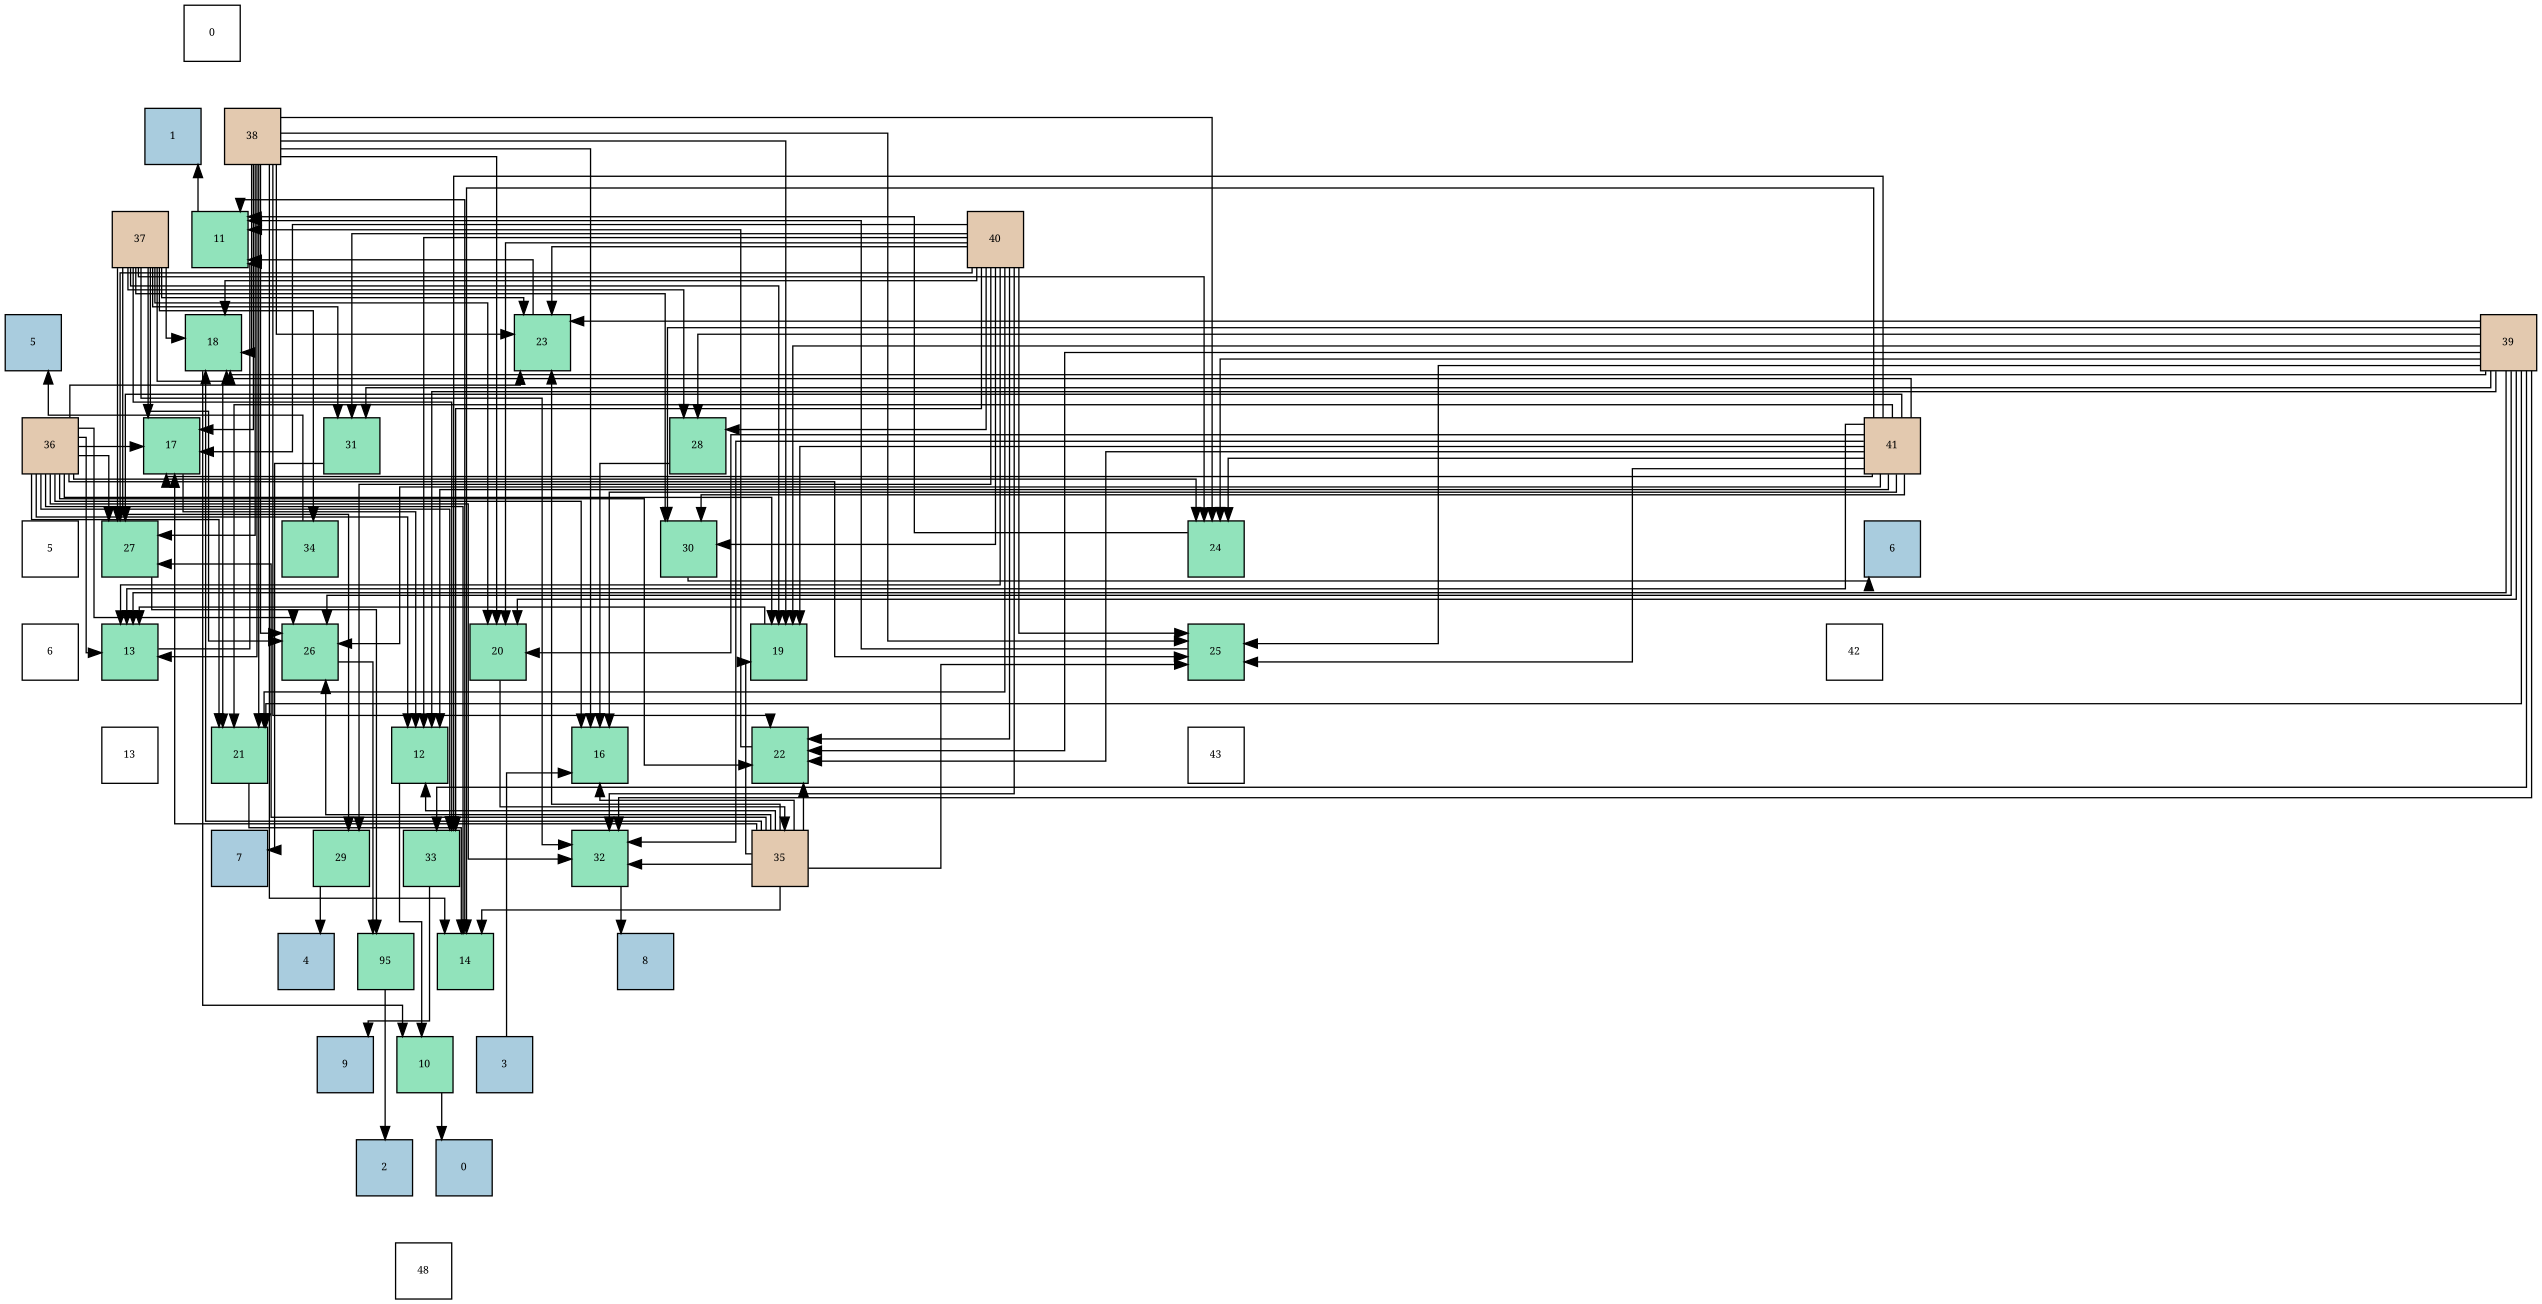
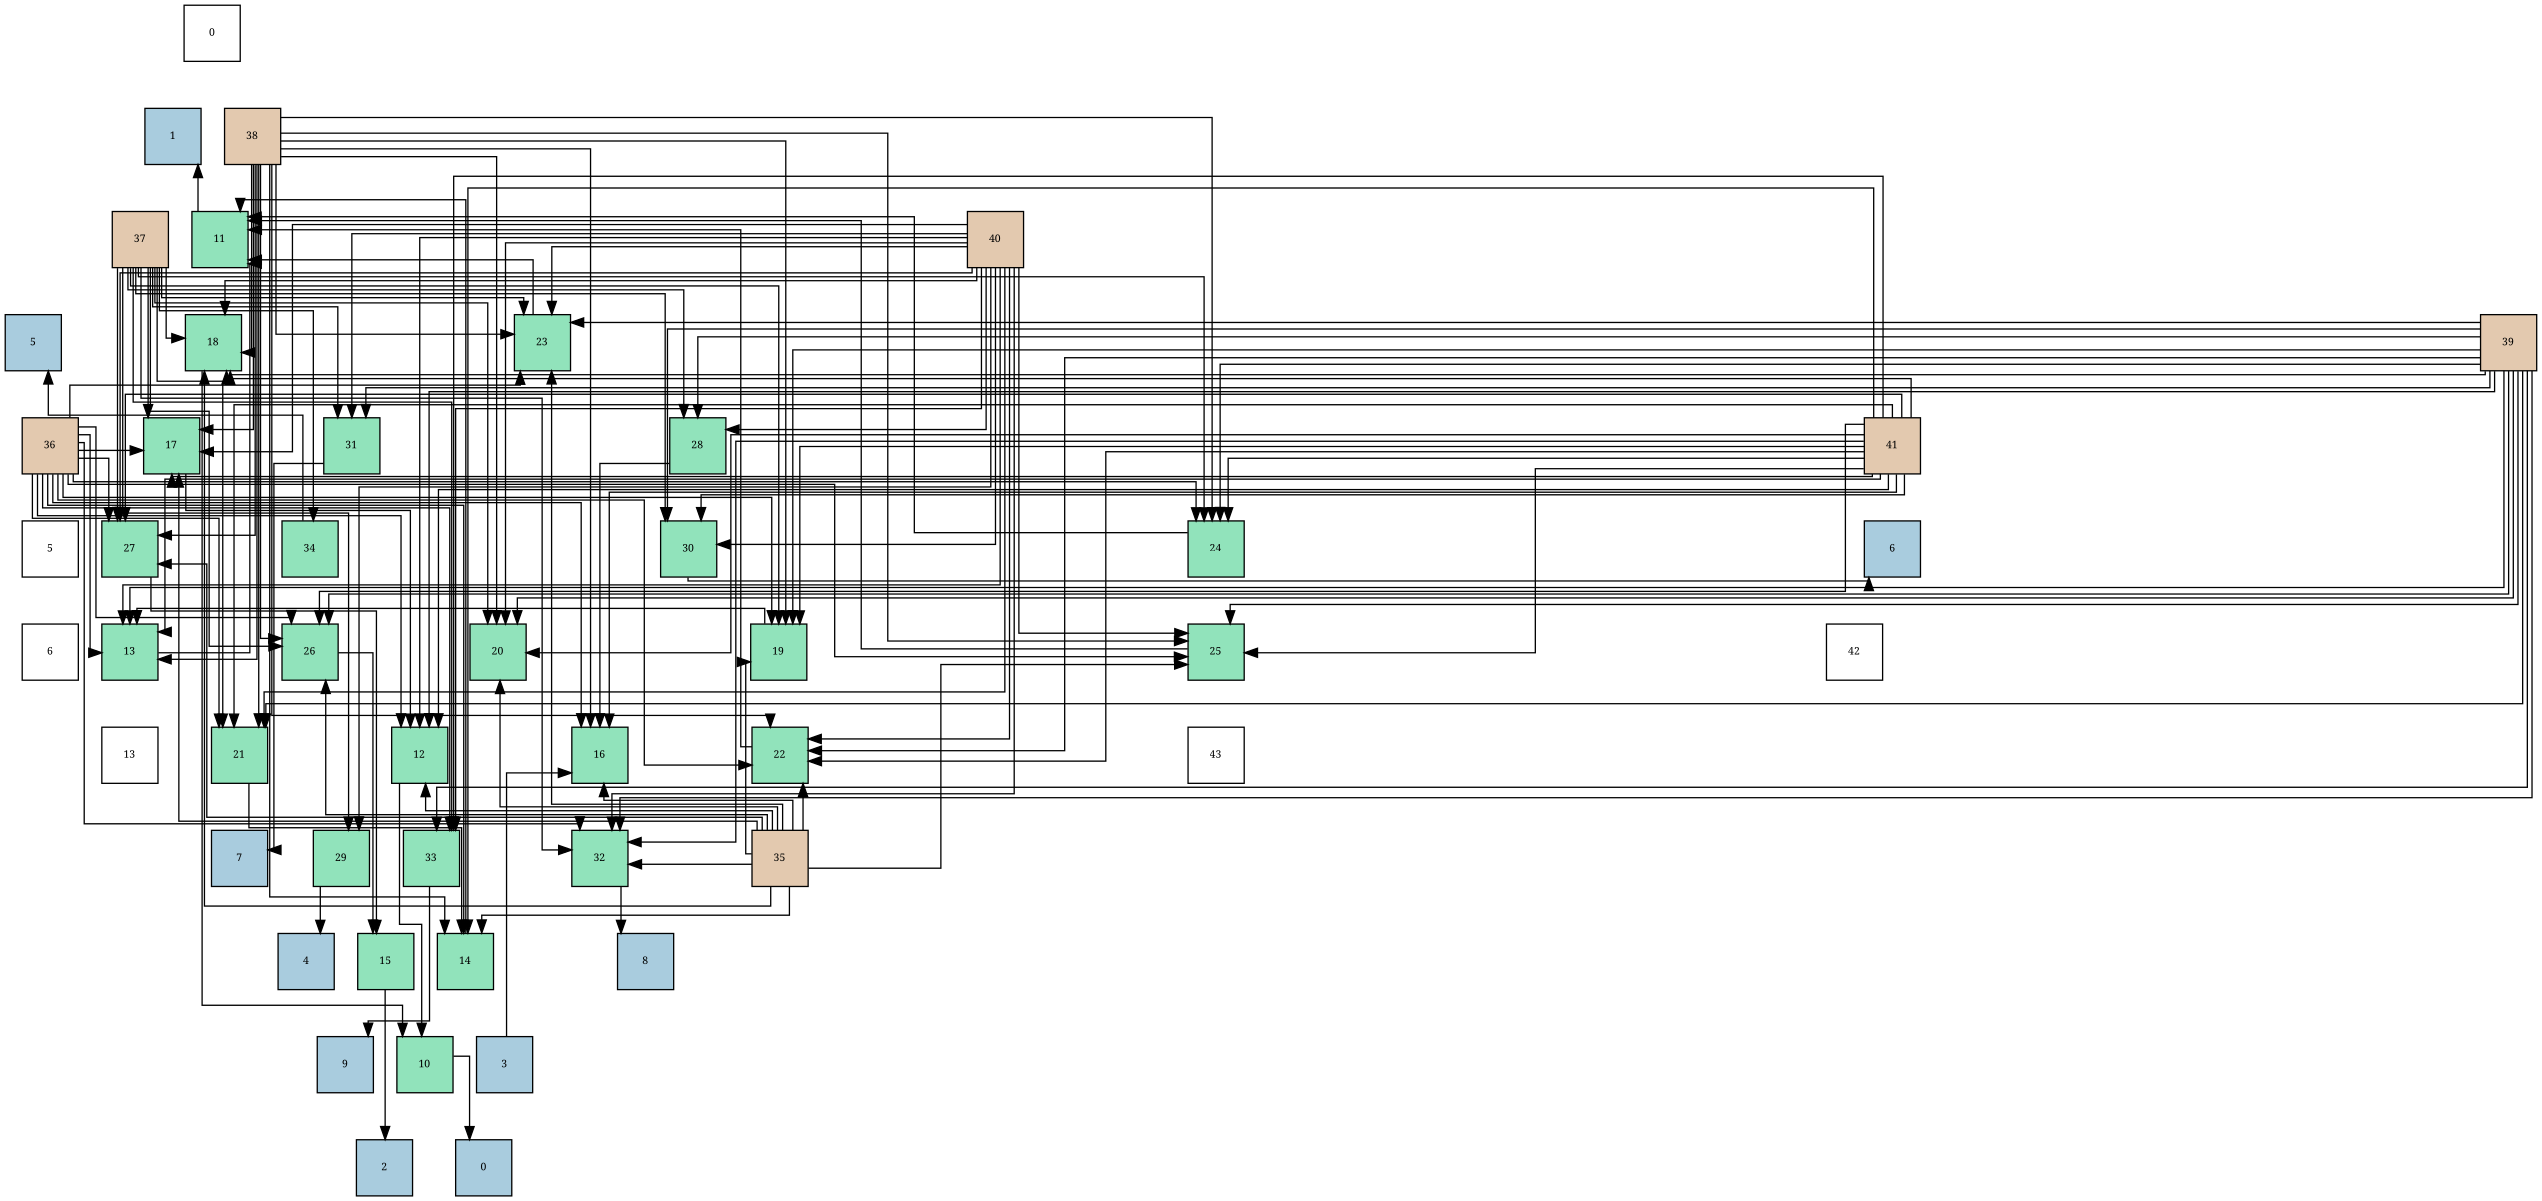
(584, 807) -> (594, 807)
(386, 962) -> (386, 962)
(424, 1271) -> none
